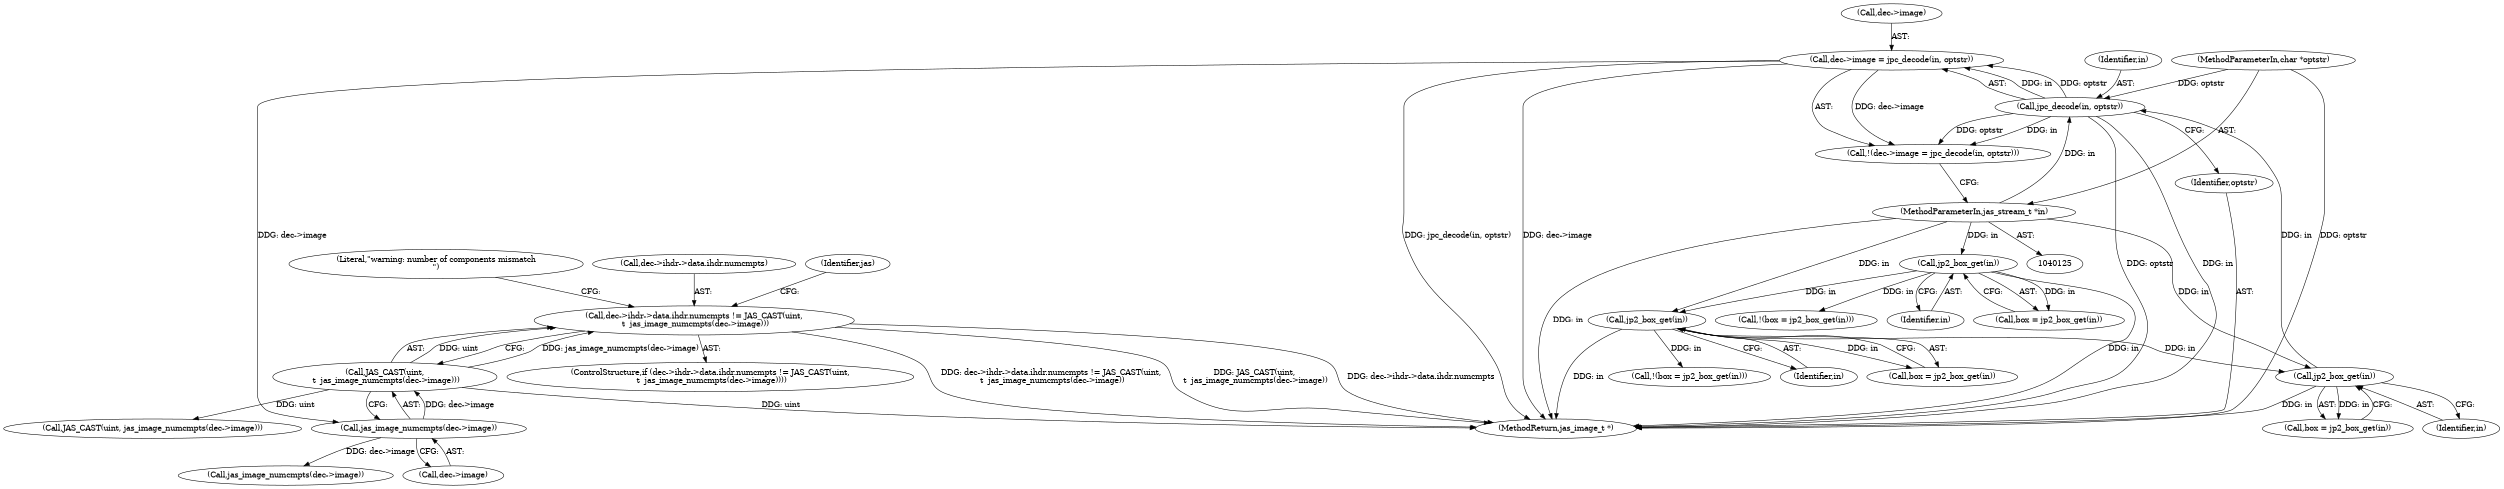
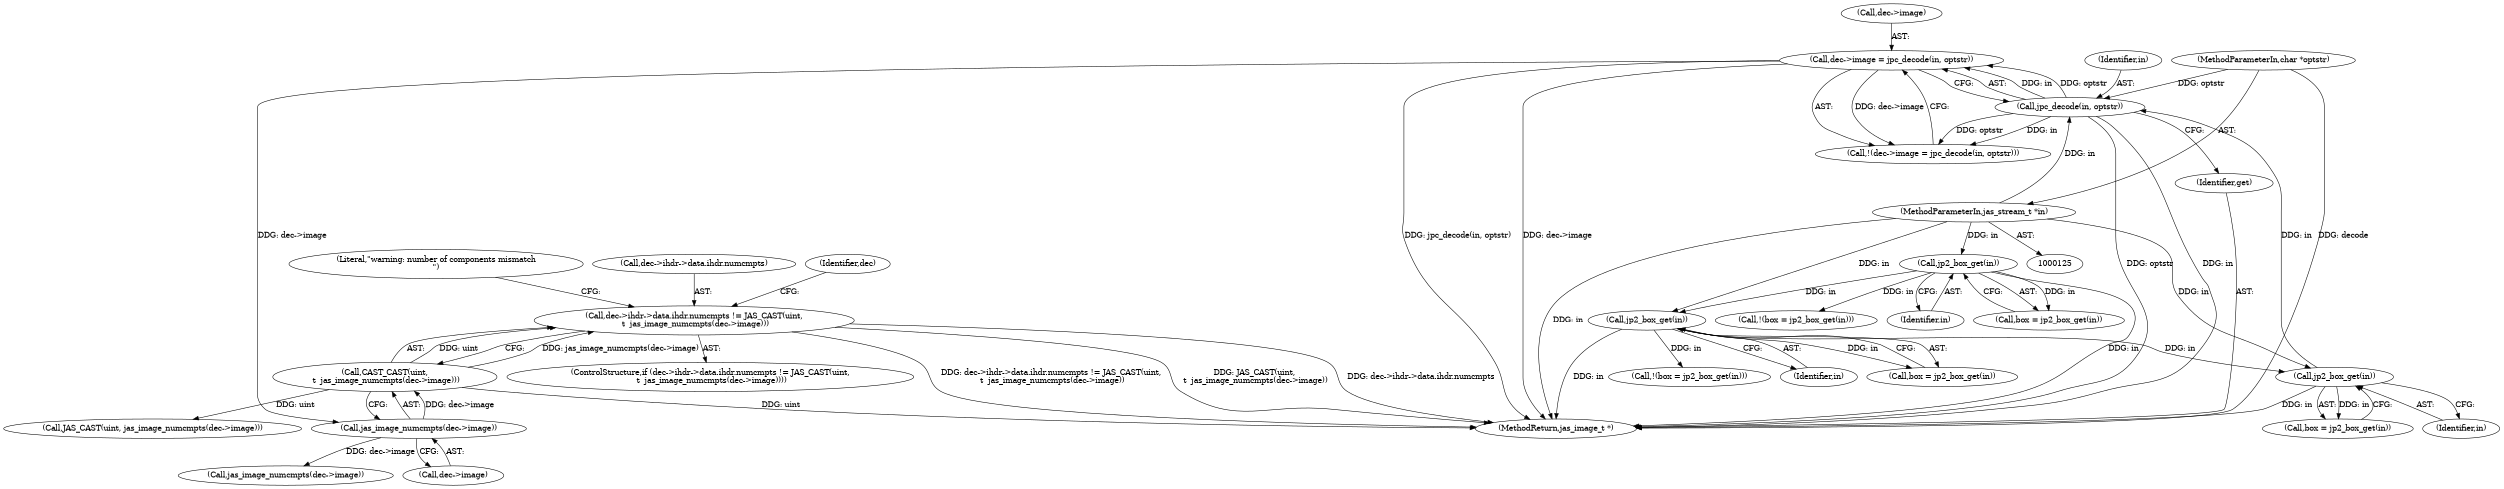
none -> (1959, 90)
(1952, 181) -> (1927, 106)
(2224, 183) -> (2224, 183)
(2343, 236) -> (2343, 236)
(848, 264) -> (848, 264)
(2055, 264) -> (2055, 264)
(385, 377) -> (385, 377)
